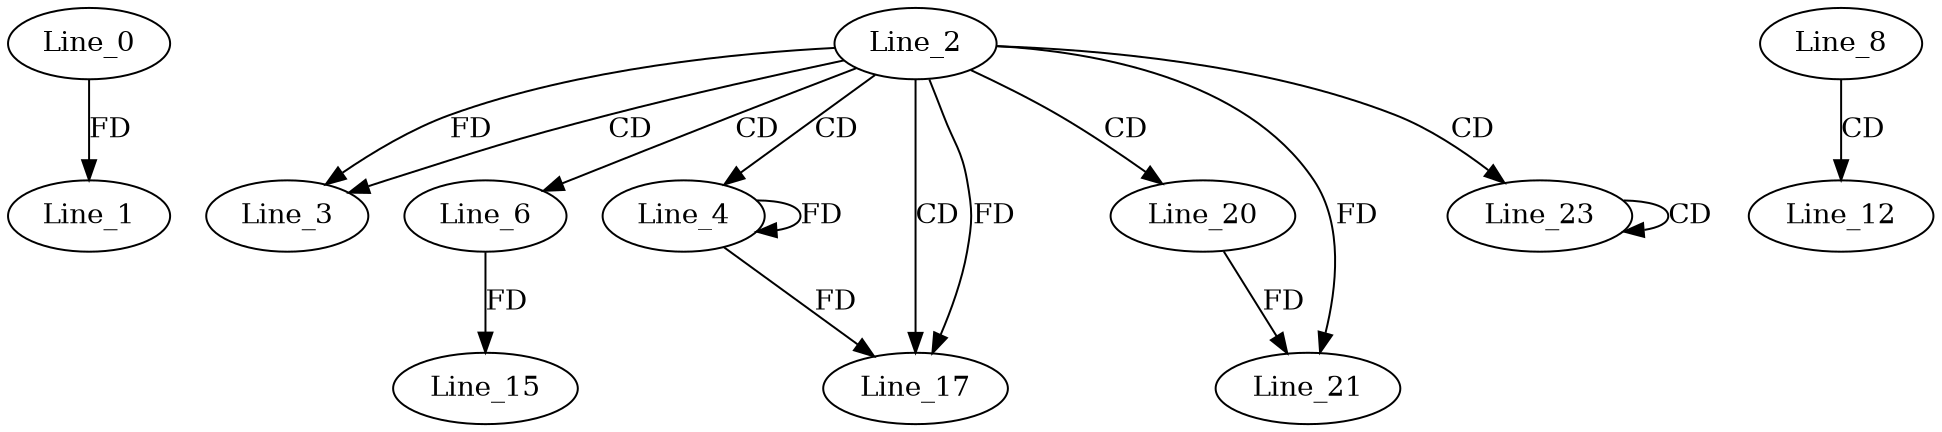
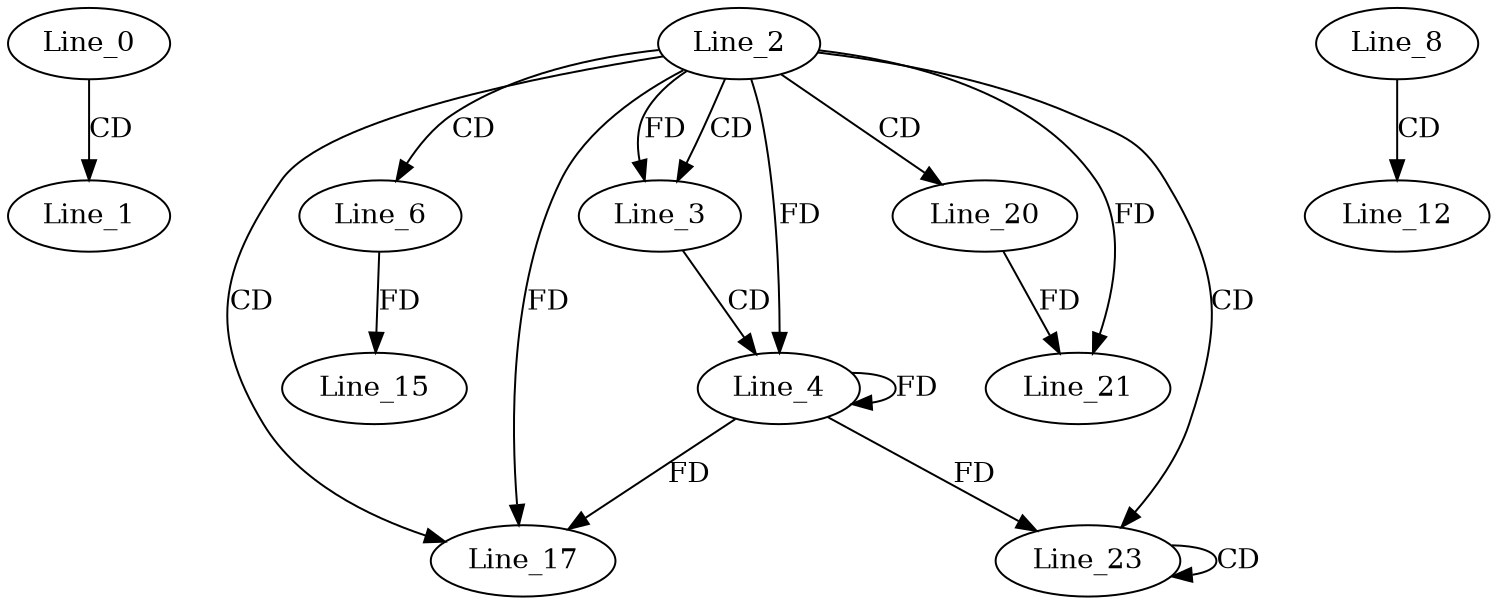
(111, 130) -> (111, 130)
(836, 130) -> (801, 216)
none -> (714, 294)
none -> (923, 469)
